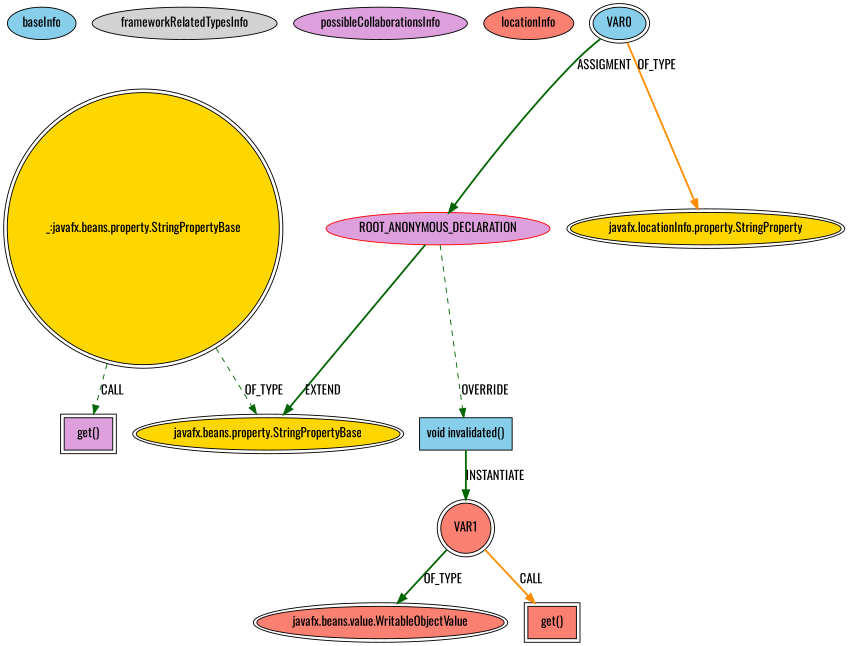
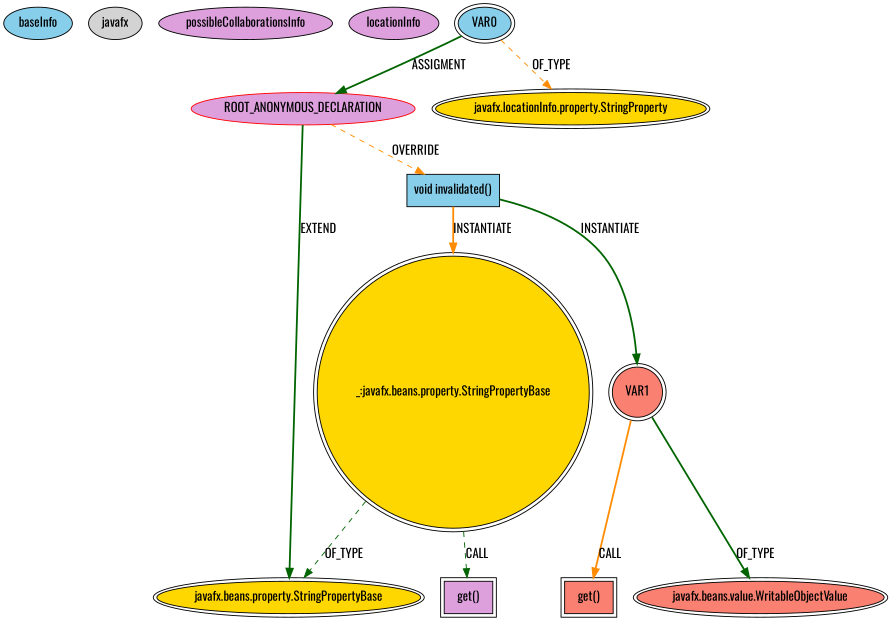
(185, 23) -> (115, 23)
(529, 23) -> (394, 23)
(661, 121) -> (523, 61)
none -> (453, 225)
(451, 327) -> (374, 147)
